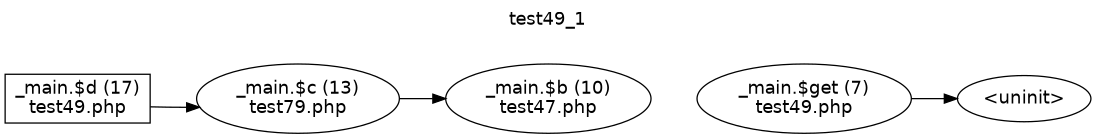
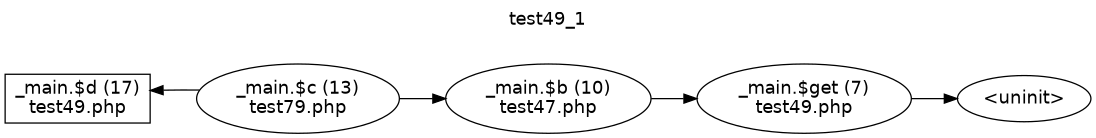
none -> (667, 99)
(168, 107) -> (181, 90)
